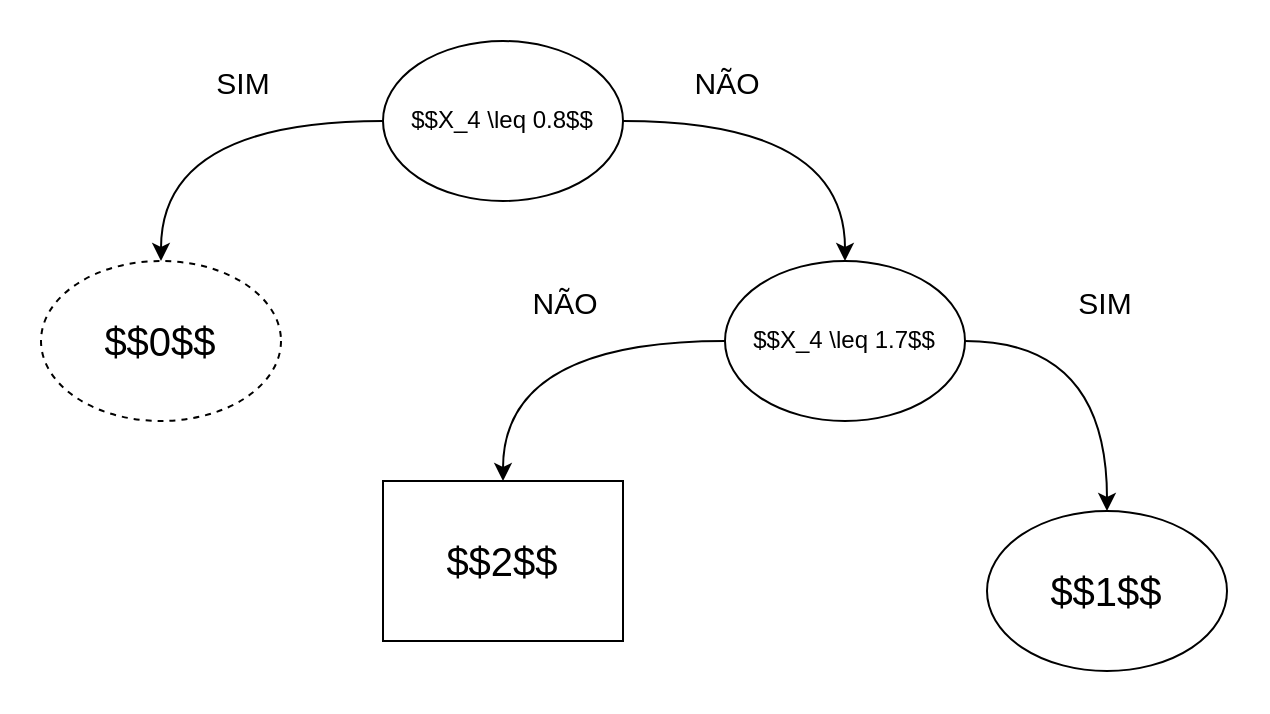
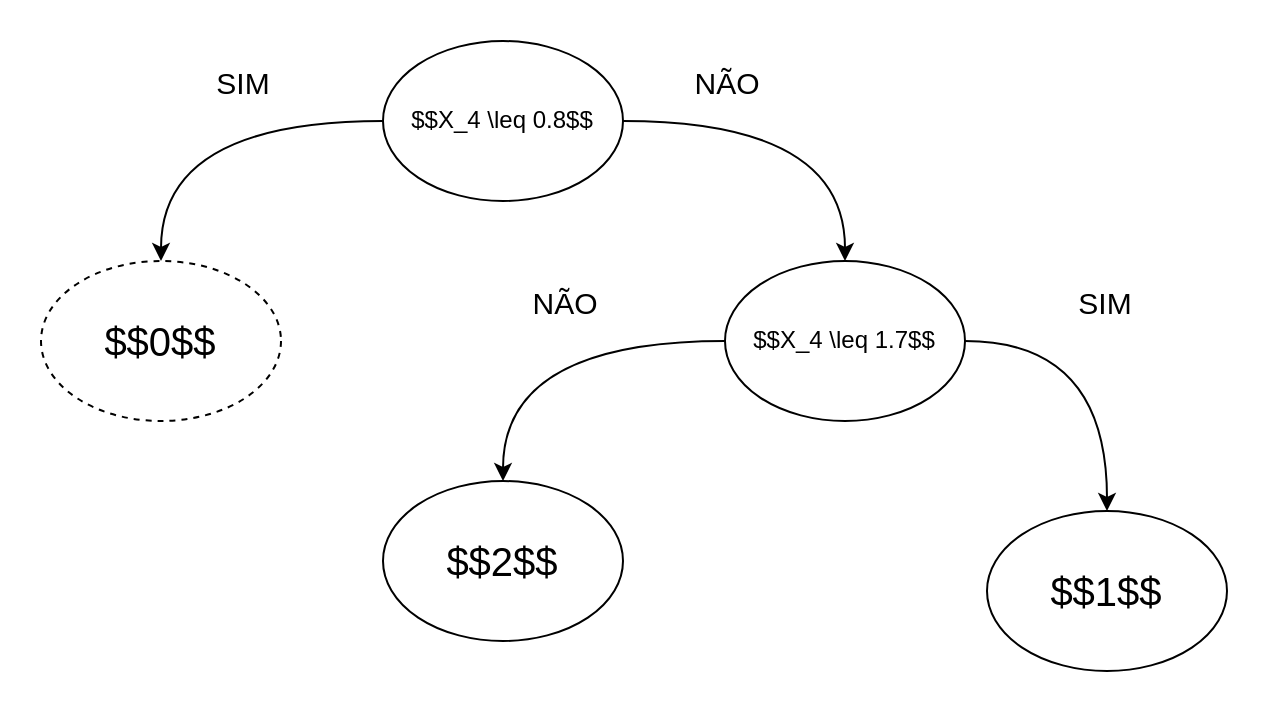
(503, 561) -> (503, 561)
